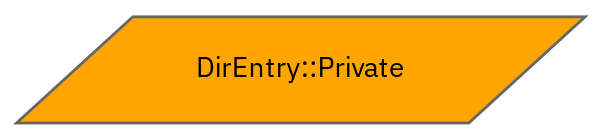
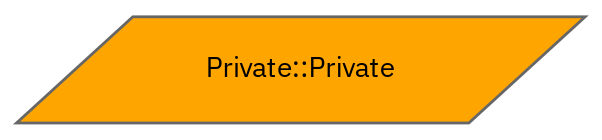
(301, 70) -> (301, 70)
